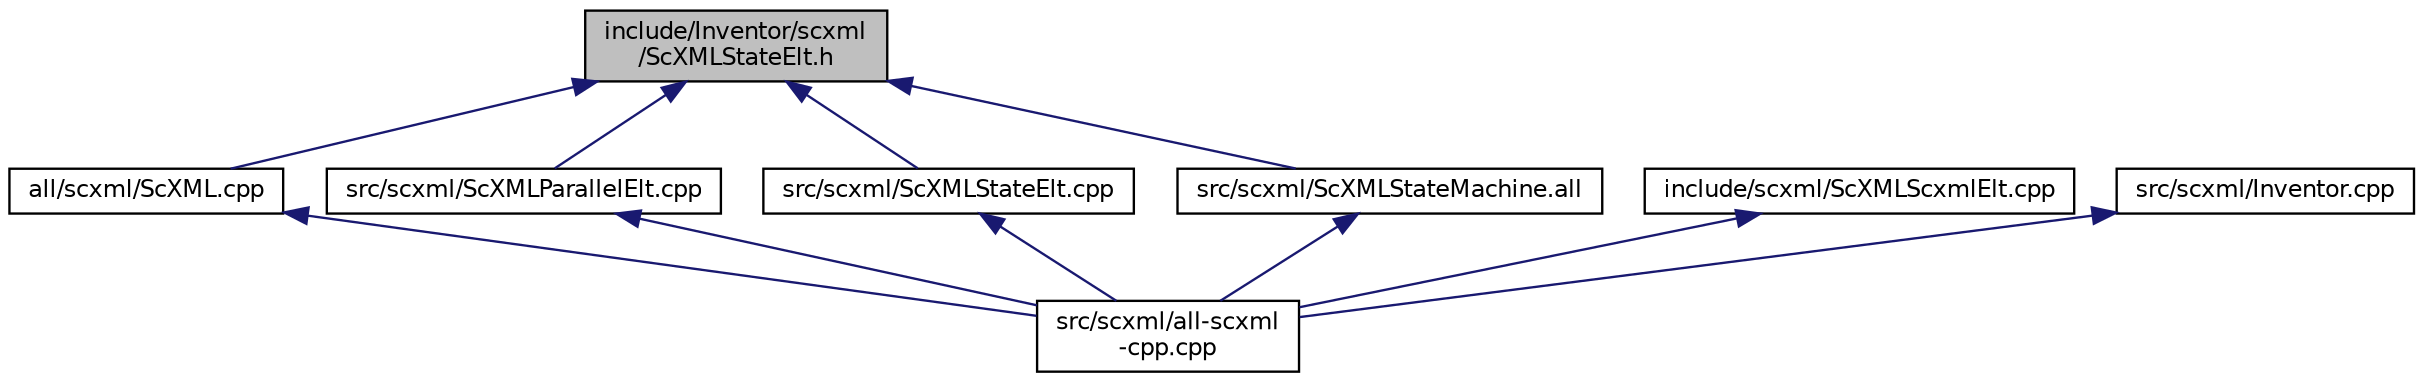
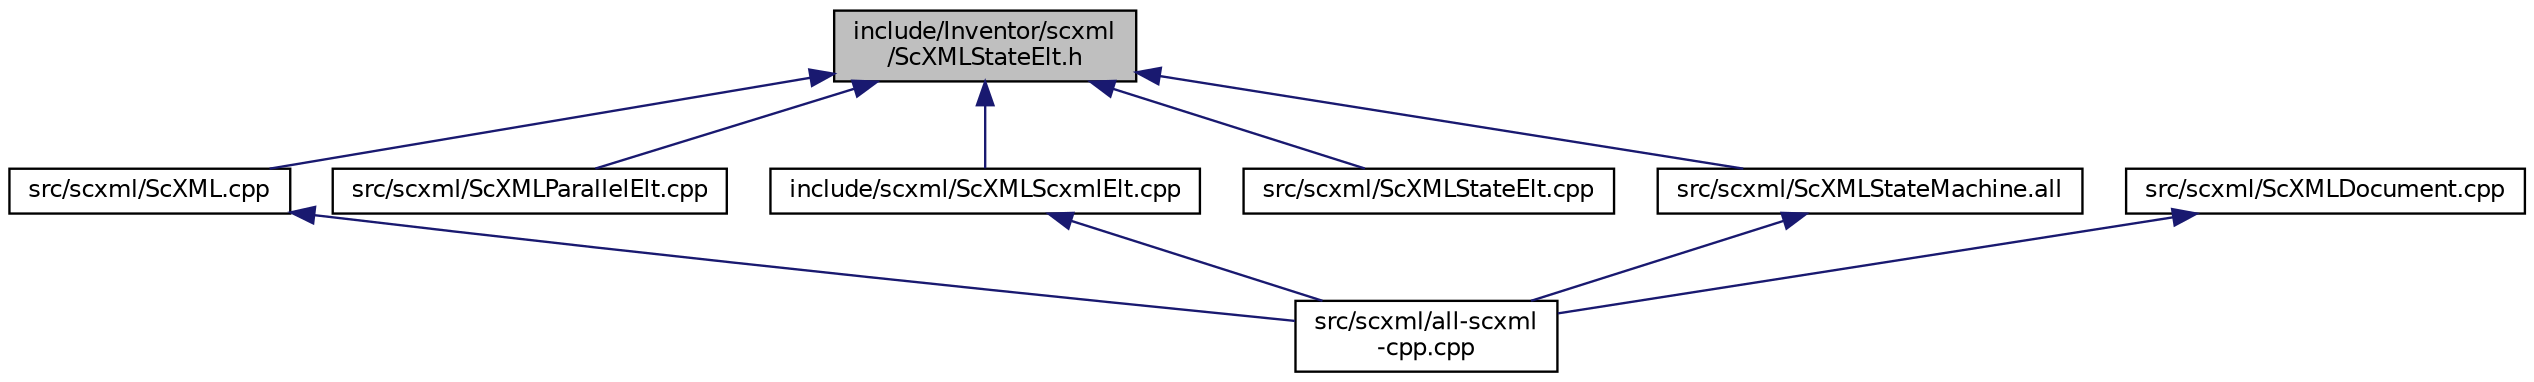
none -> (985, 137)
(146, 191) -> (150, 191)
(2265, 191) -> (2326, 191)
(838, 262) -> none
(1058, 264) -> none
